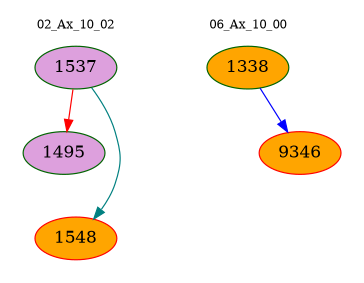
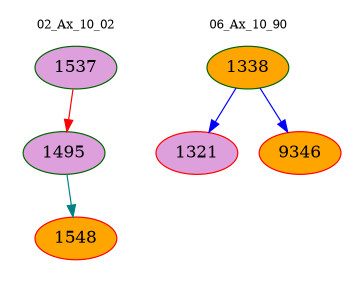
(248, 26) -> (248, 26)
(119, 147) -> (69, 190)
none -> (197, 153)
